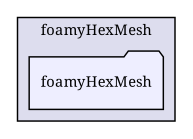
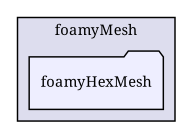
(96, 31) -> (96, 31)
